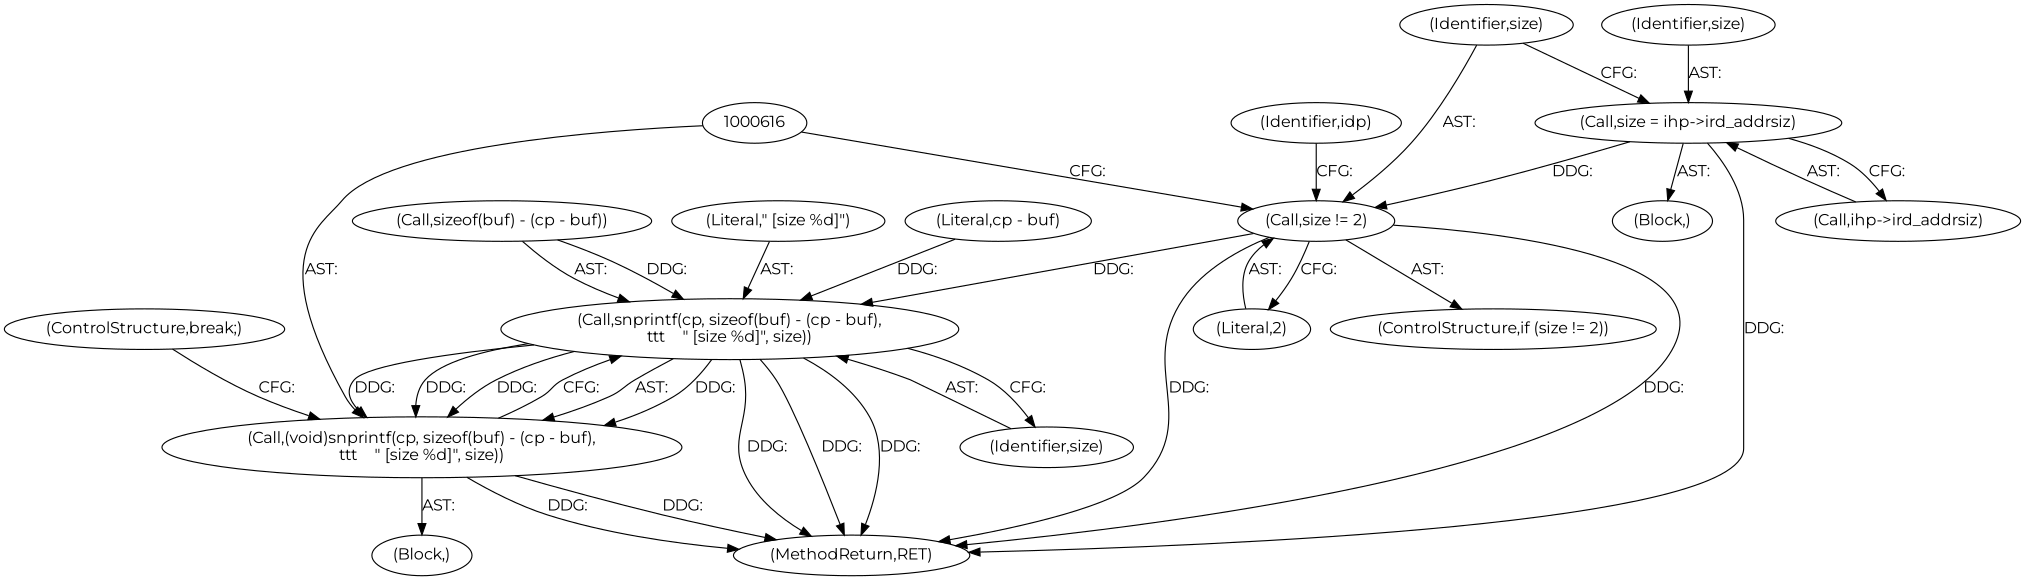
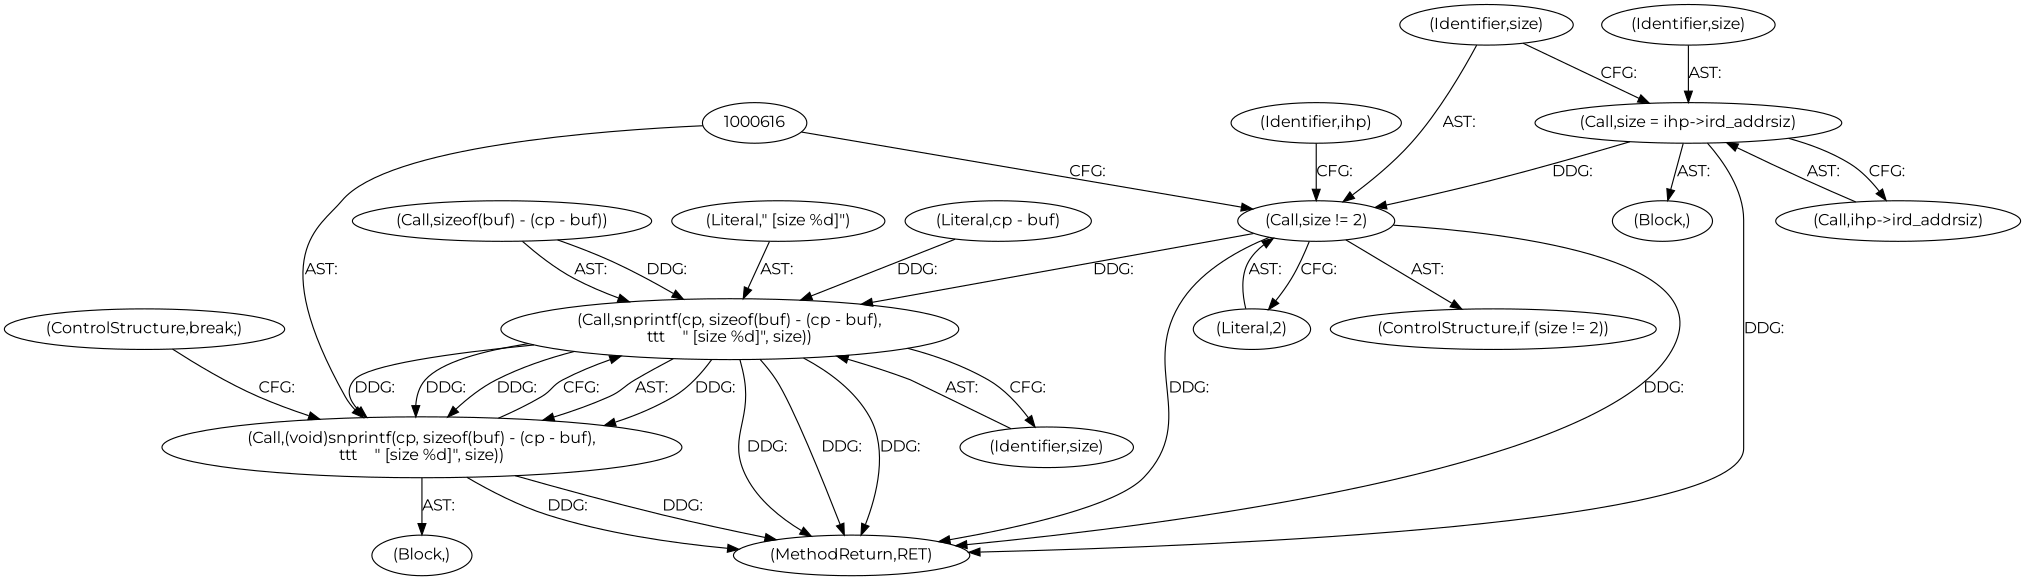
(1316, 123) -> (1316, 123)
